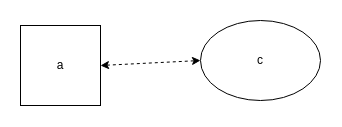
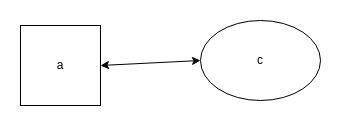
(149, 63) -> (149, 63)
